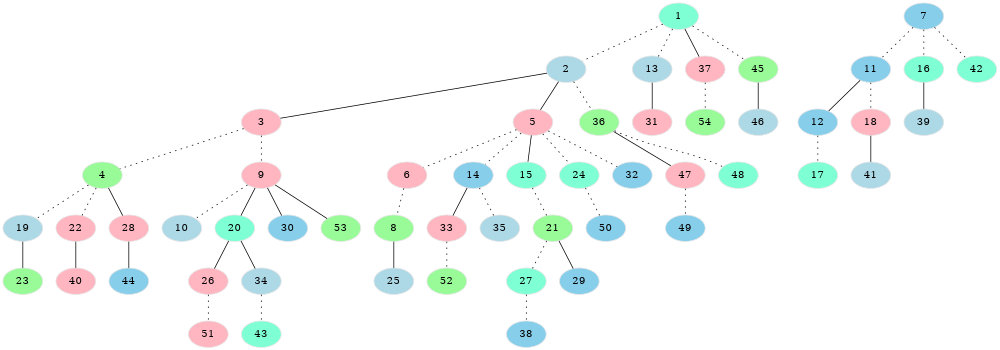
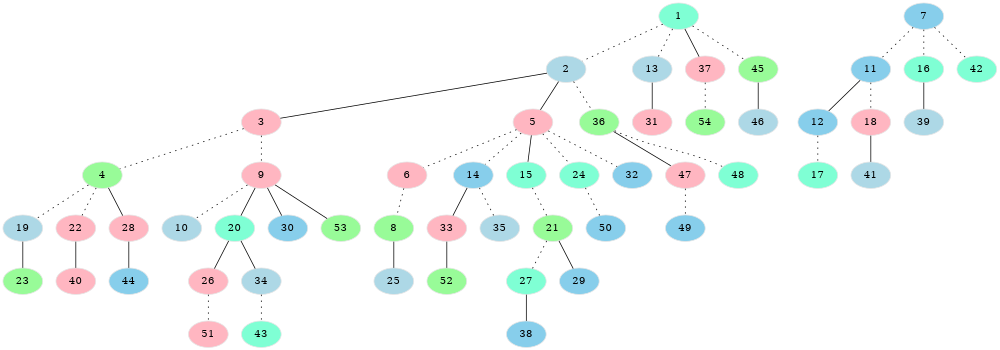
(447, 255) -> (447, 255)
(526, 308) -> (526, 308)
